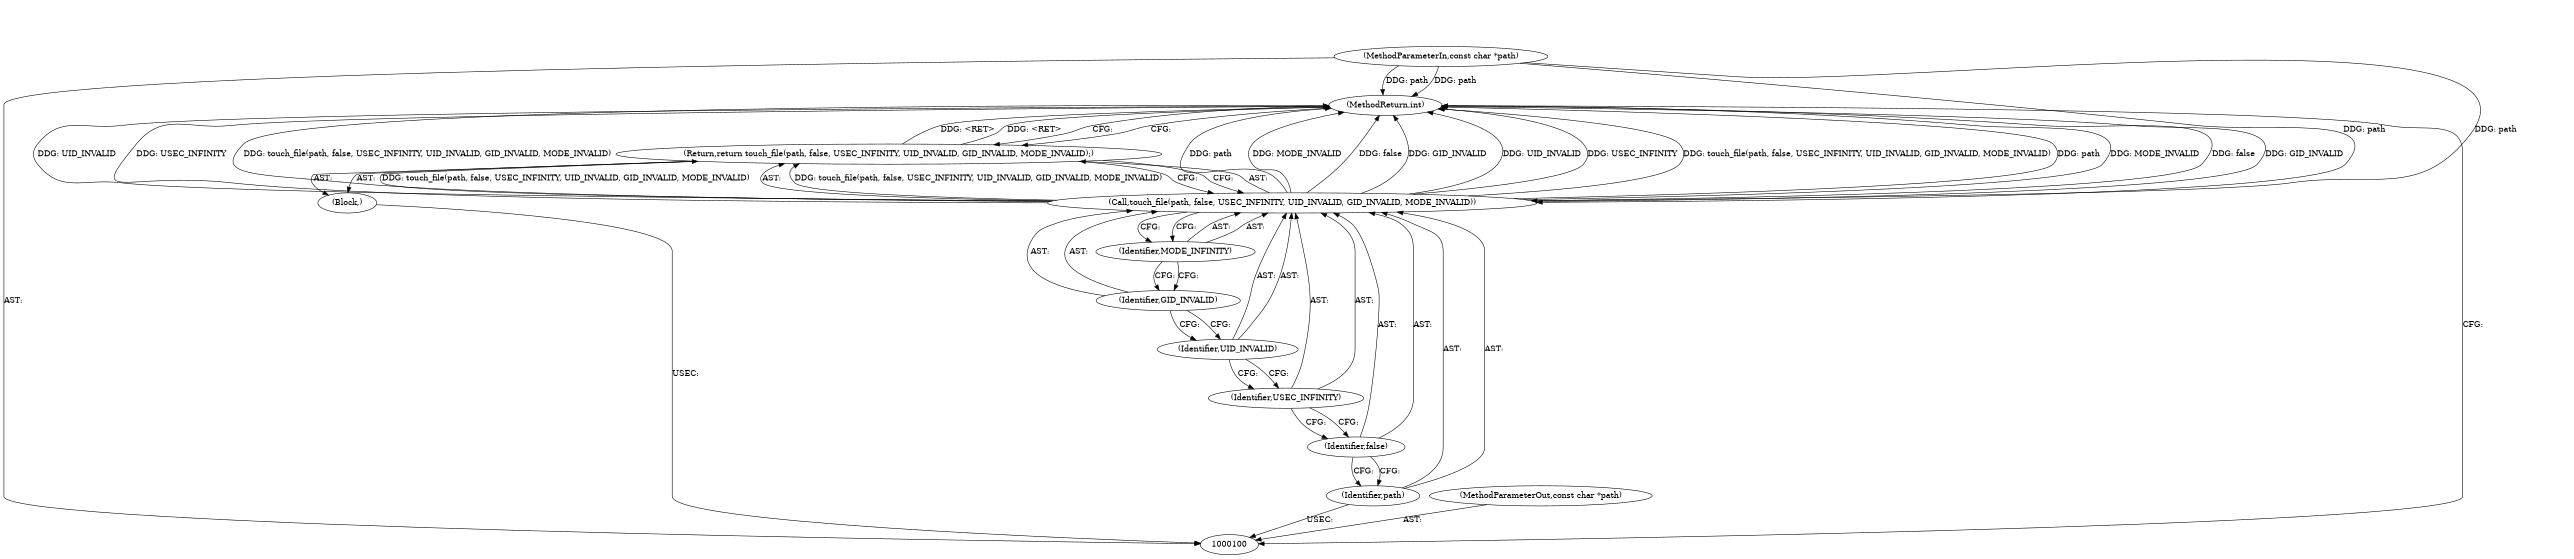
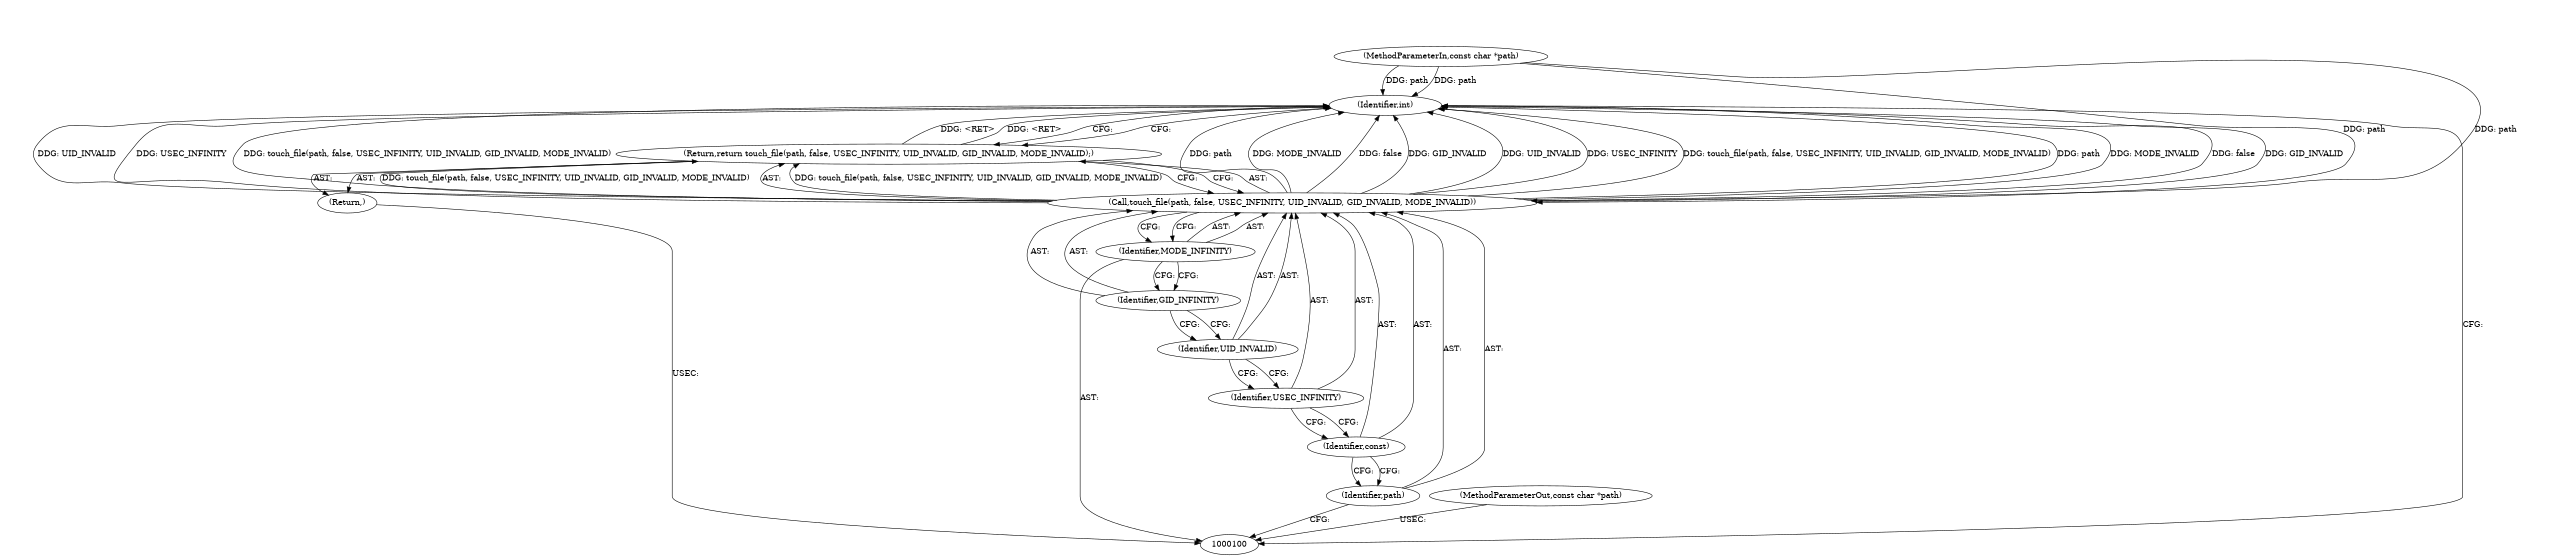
(1385, 105) -> (1385, 105)
(347, 203) -> (347, 203)
(4, 230) -> (1080, 431)
(1168, 301) -> (1168, 301)
(1356, 447) -> (1356, 447)
(1321, 520) -> (1321, 520)
(1414, 520) -> (1414, 520)
